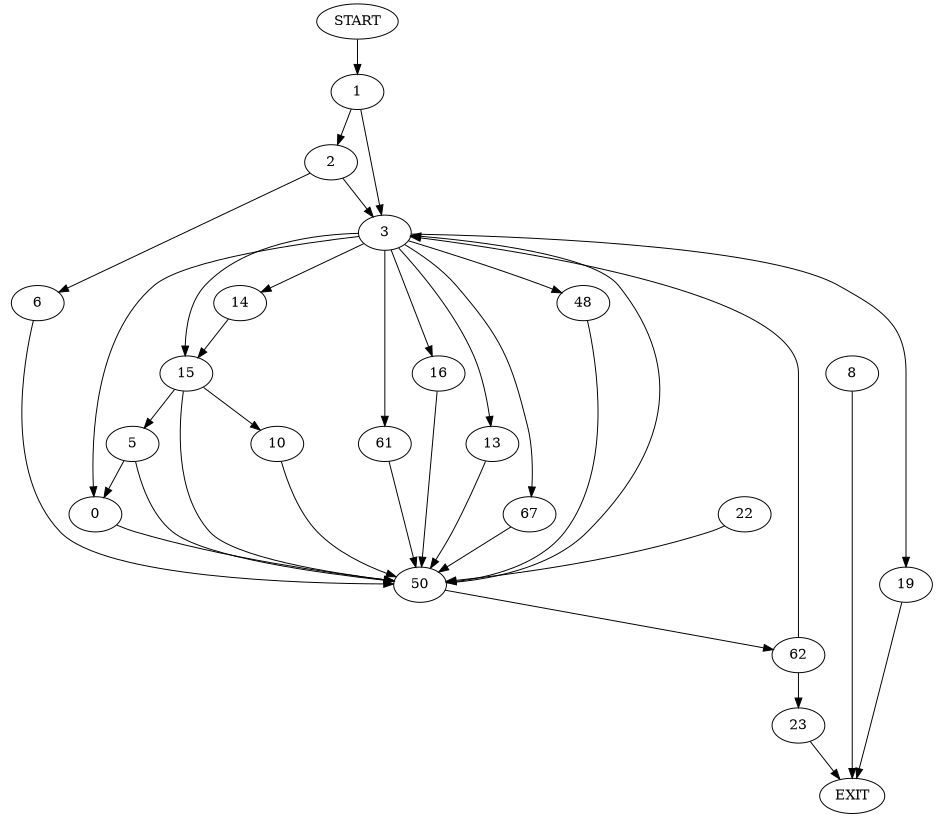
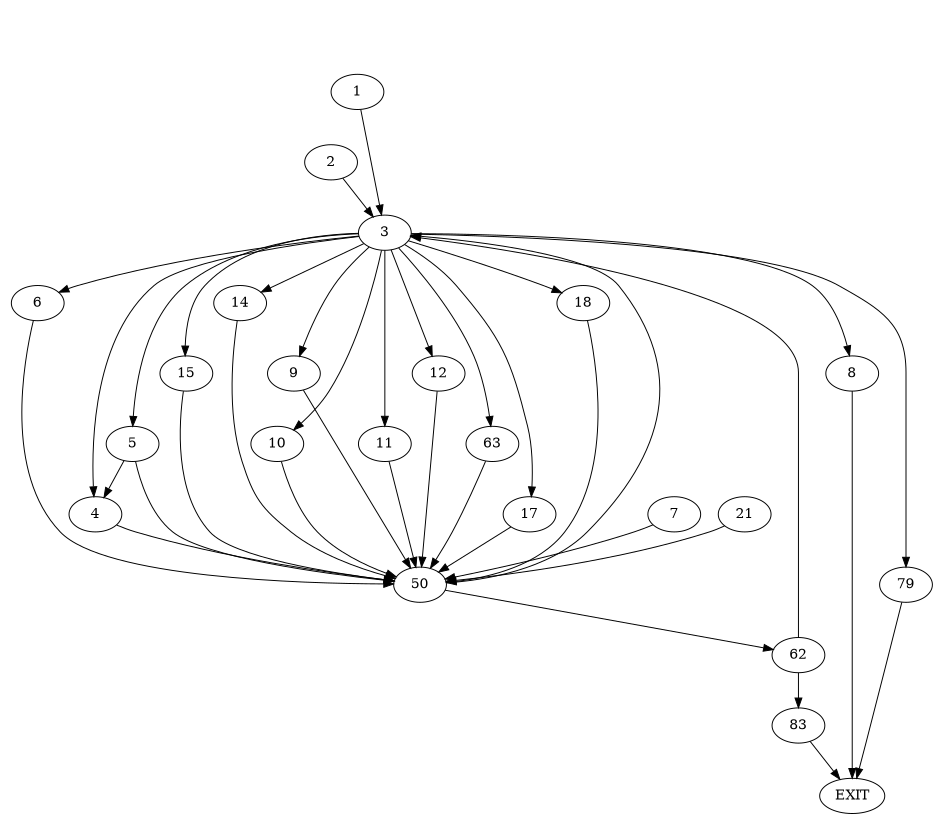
(357, 22) -> none
(346, 122) -> none
(189, 231) -> (205, 257)
none -> (650, 245)
(583, 303) -> (583, 303)
(216, 334) -> (251, 485)
none -> (294, 374)
(439, 374) -> (439, 374)
(163, 405) -> (202, 274)
(228, 406) -> (353, 343)
(385, 444) -> (385, 444)
(492, 444) -> (492, 444)
(95, 514) -> (95, 514)
(530, 514) -> (530, 514)
none -> (674, 514)
(745, 514) -> (745, 514)
(906, 585) -> (906, 585)
(798, 726) -> (798, 726)
